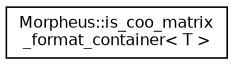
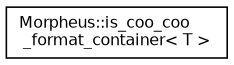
(117, 33) -> (117, 33)
